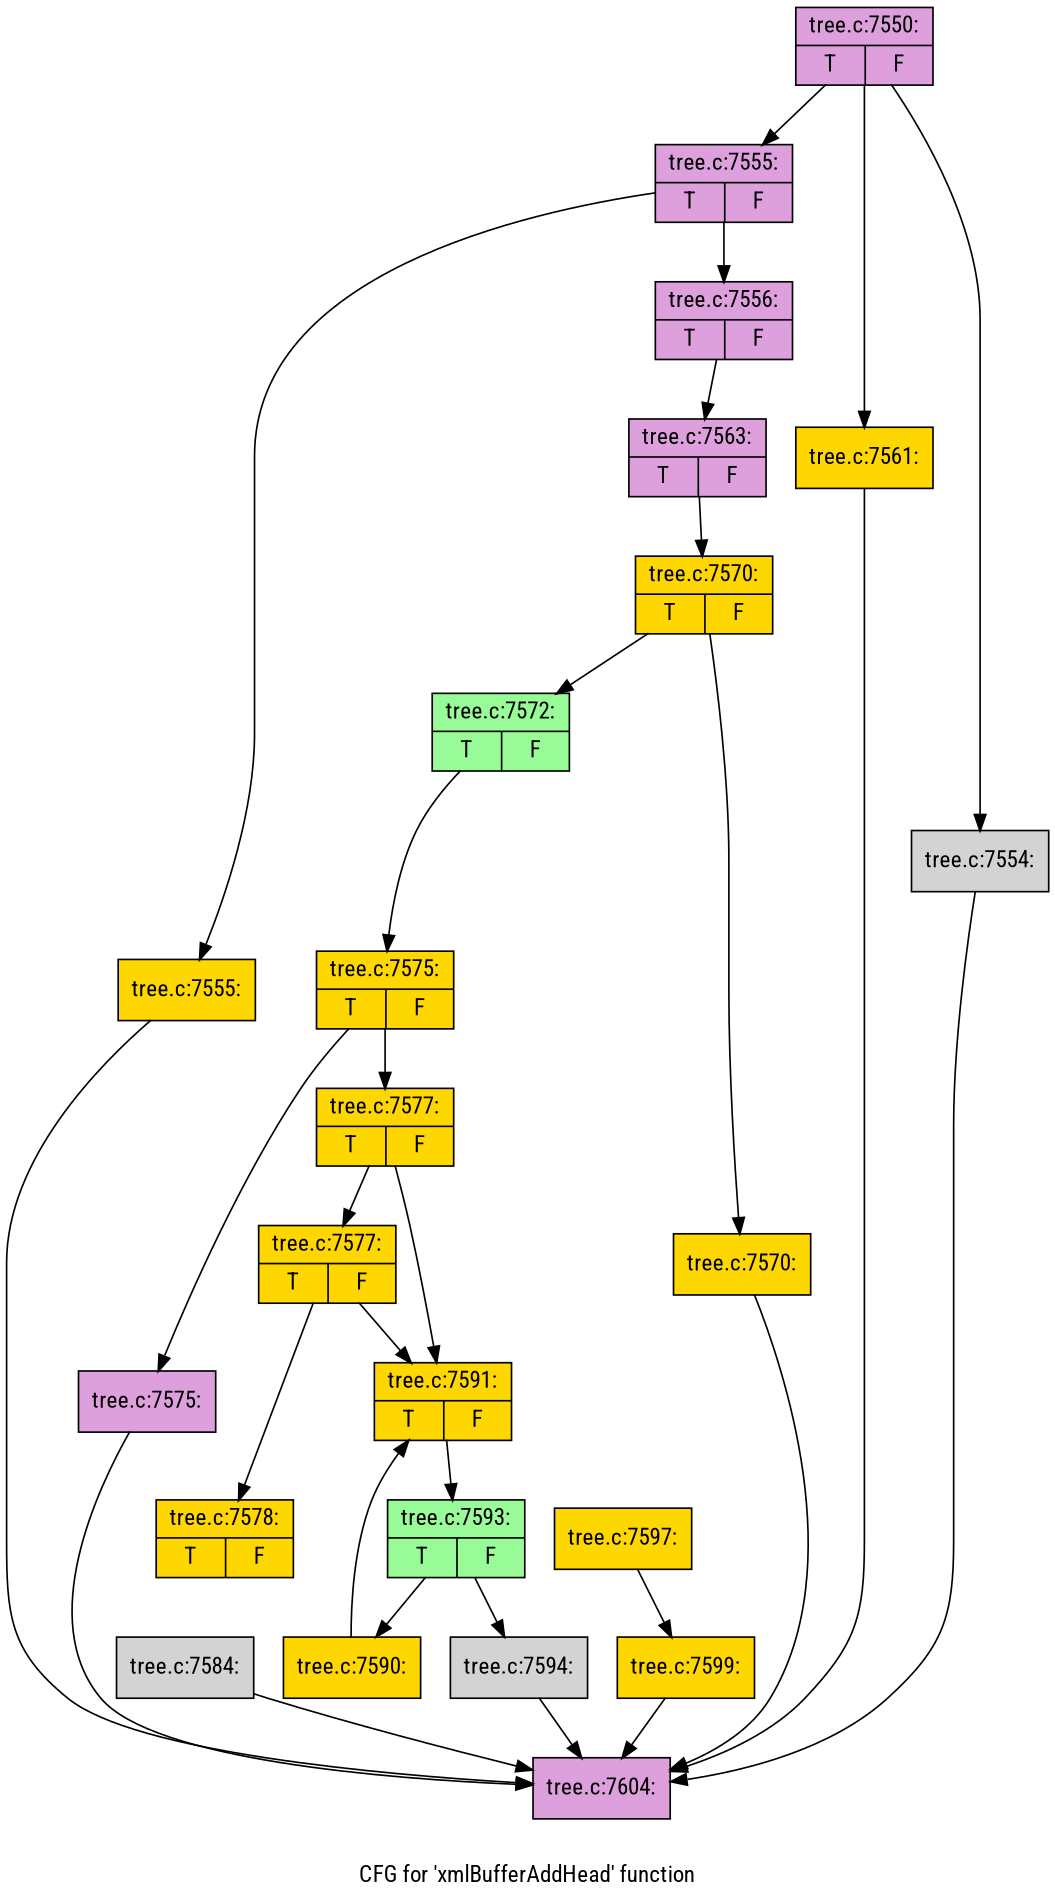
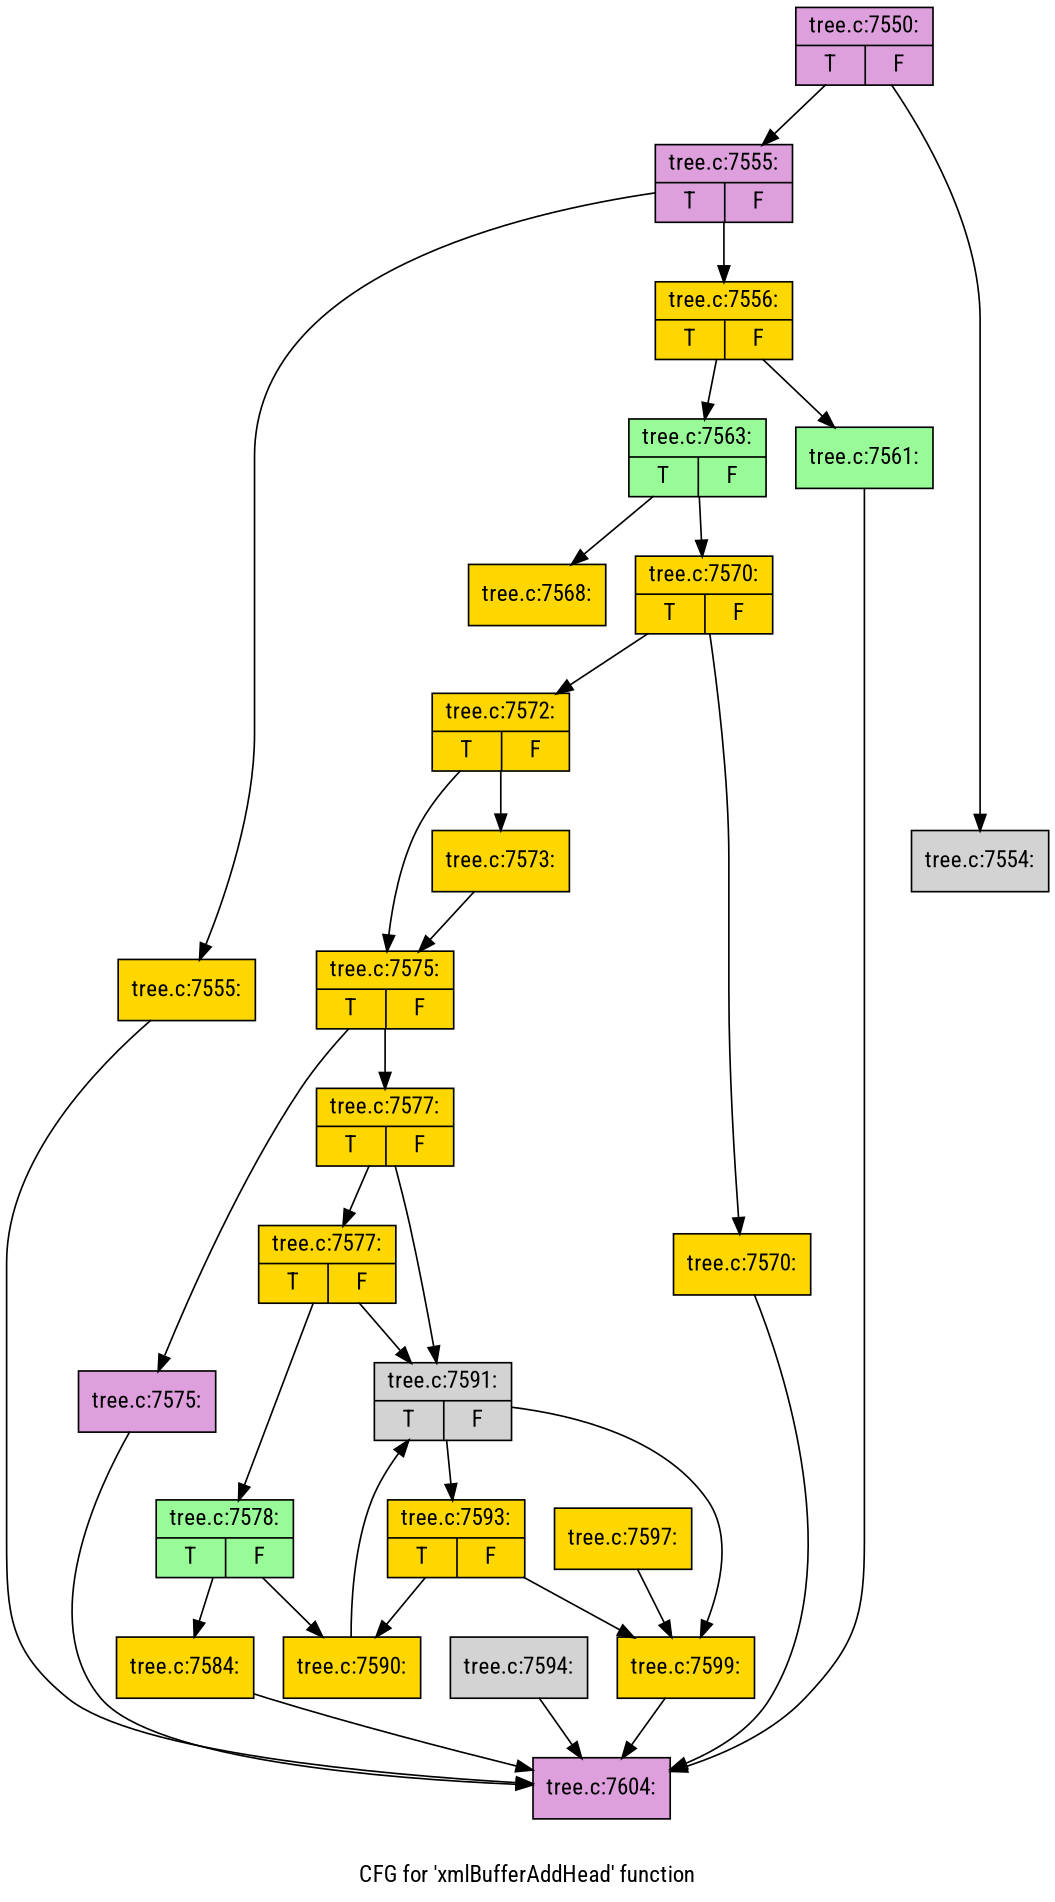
(864, 248) -> (792, 388)
(724, 321) -> (724, 321)
(697, 458) -> (697, 458)
(864, 458) -> (864, 458)
none -> (537, 595)
(501, 732) -> (501, 732)
none -> (501, 861)
(443, 1402) -> (443, 1402)
(954, 1414) -> none
none -> (674, 1466)
(225, 1539) -> (225, 1539)
(456, 1539) -> (456, 1539)
none -> (206, 1599)
(486, 1600) -> (571, 1603)
none -> (287, 1601)
(185, 1668) -> (185, 1668)
